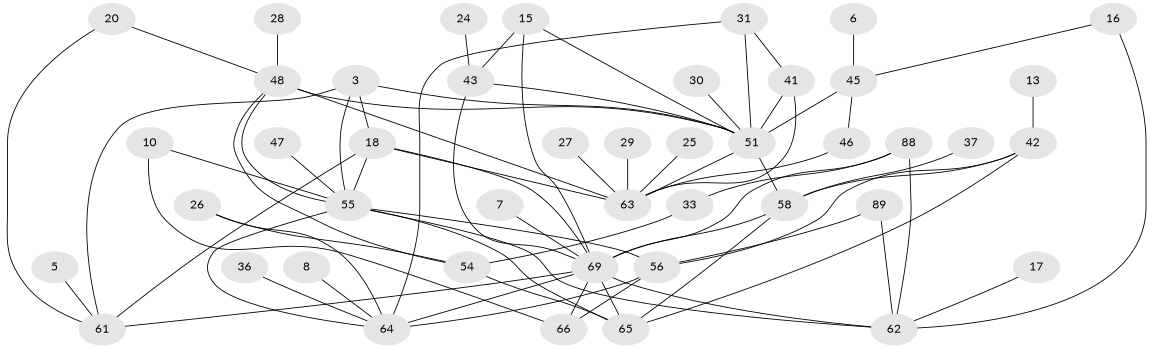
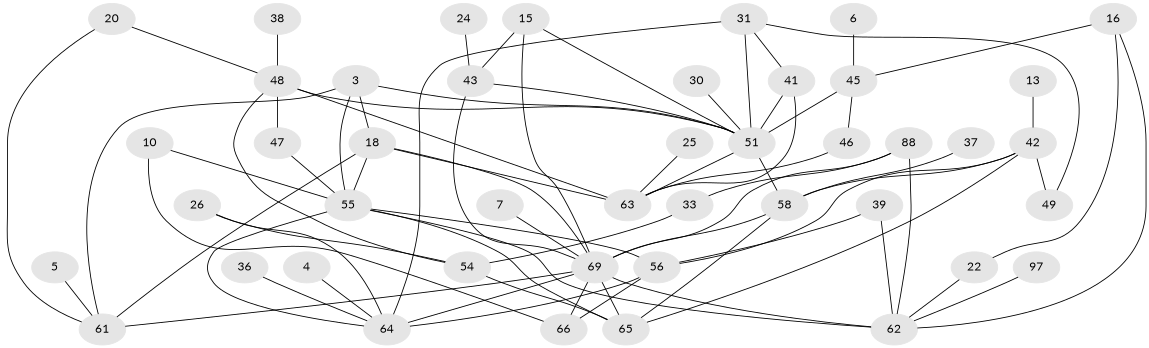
(277, 19) -> (277, 19)
(566, 143) -> none
(628, 143) -> none
(253, 167) -> (277, 112)
(879, 205) -> (879, 205)
none -> (1049, 205)
(307, 267) -> (307, 267)
none -> (974, 267)
(1036, 267) -> (1036, 267)
